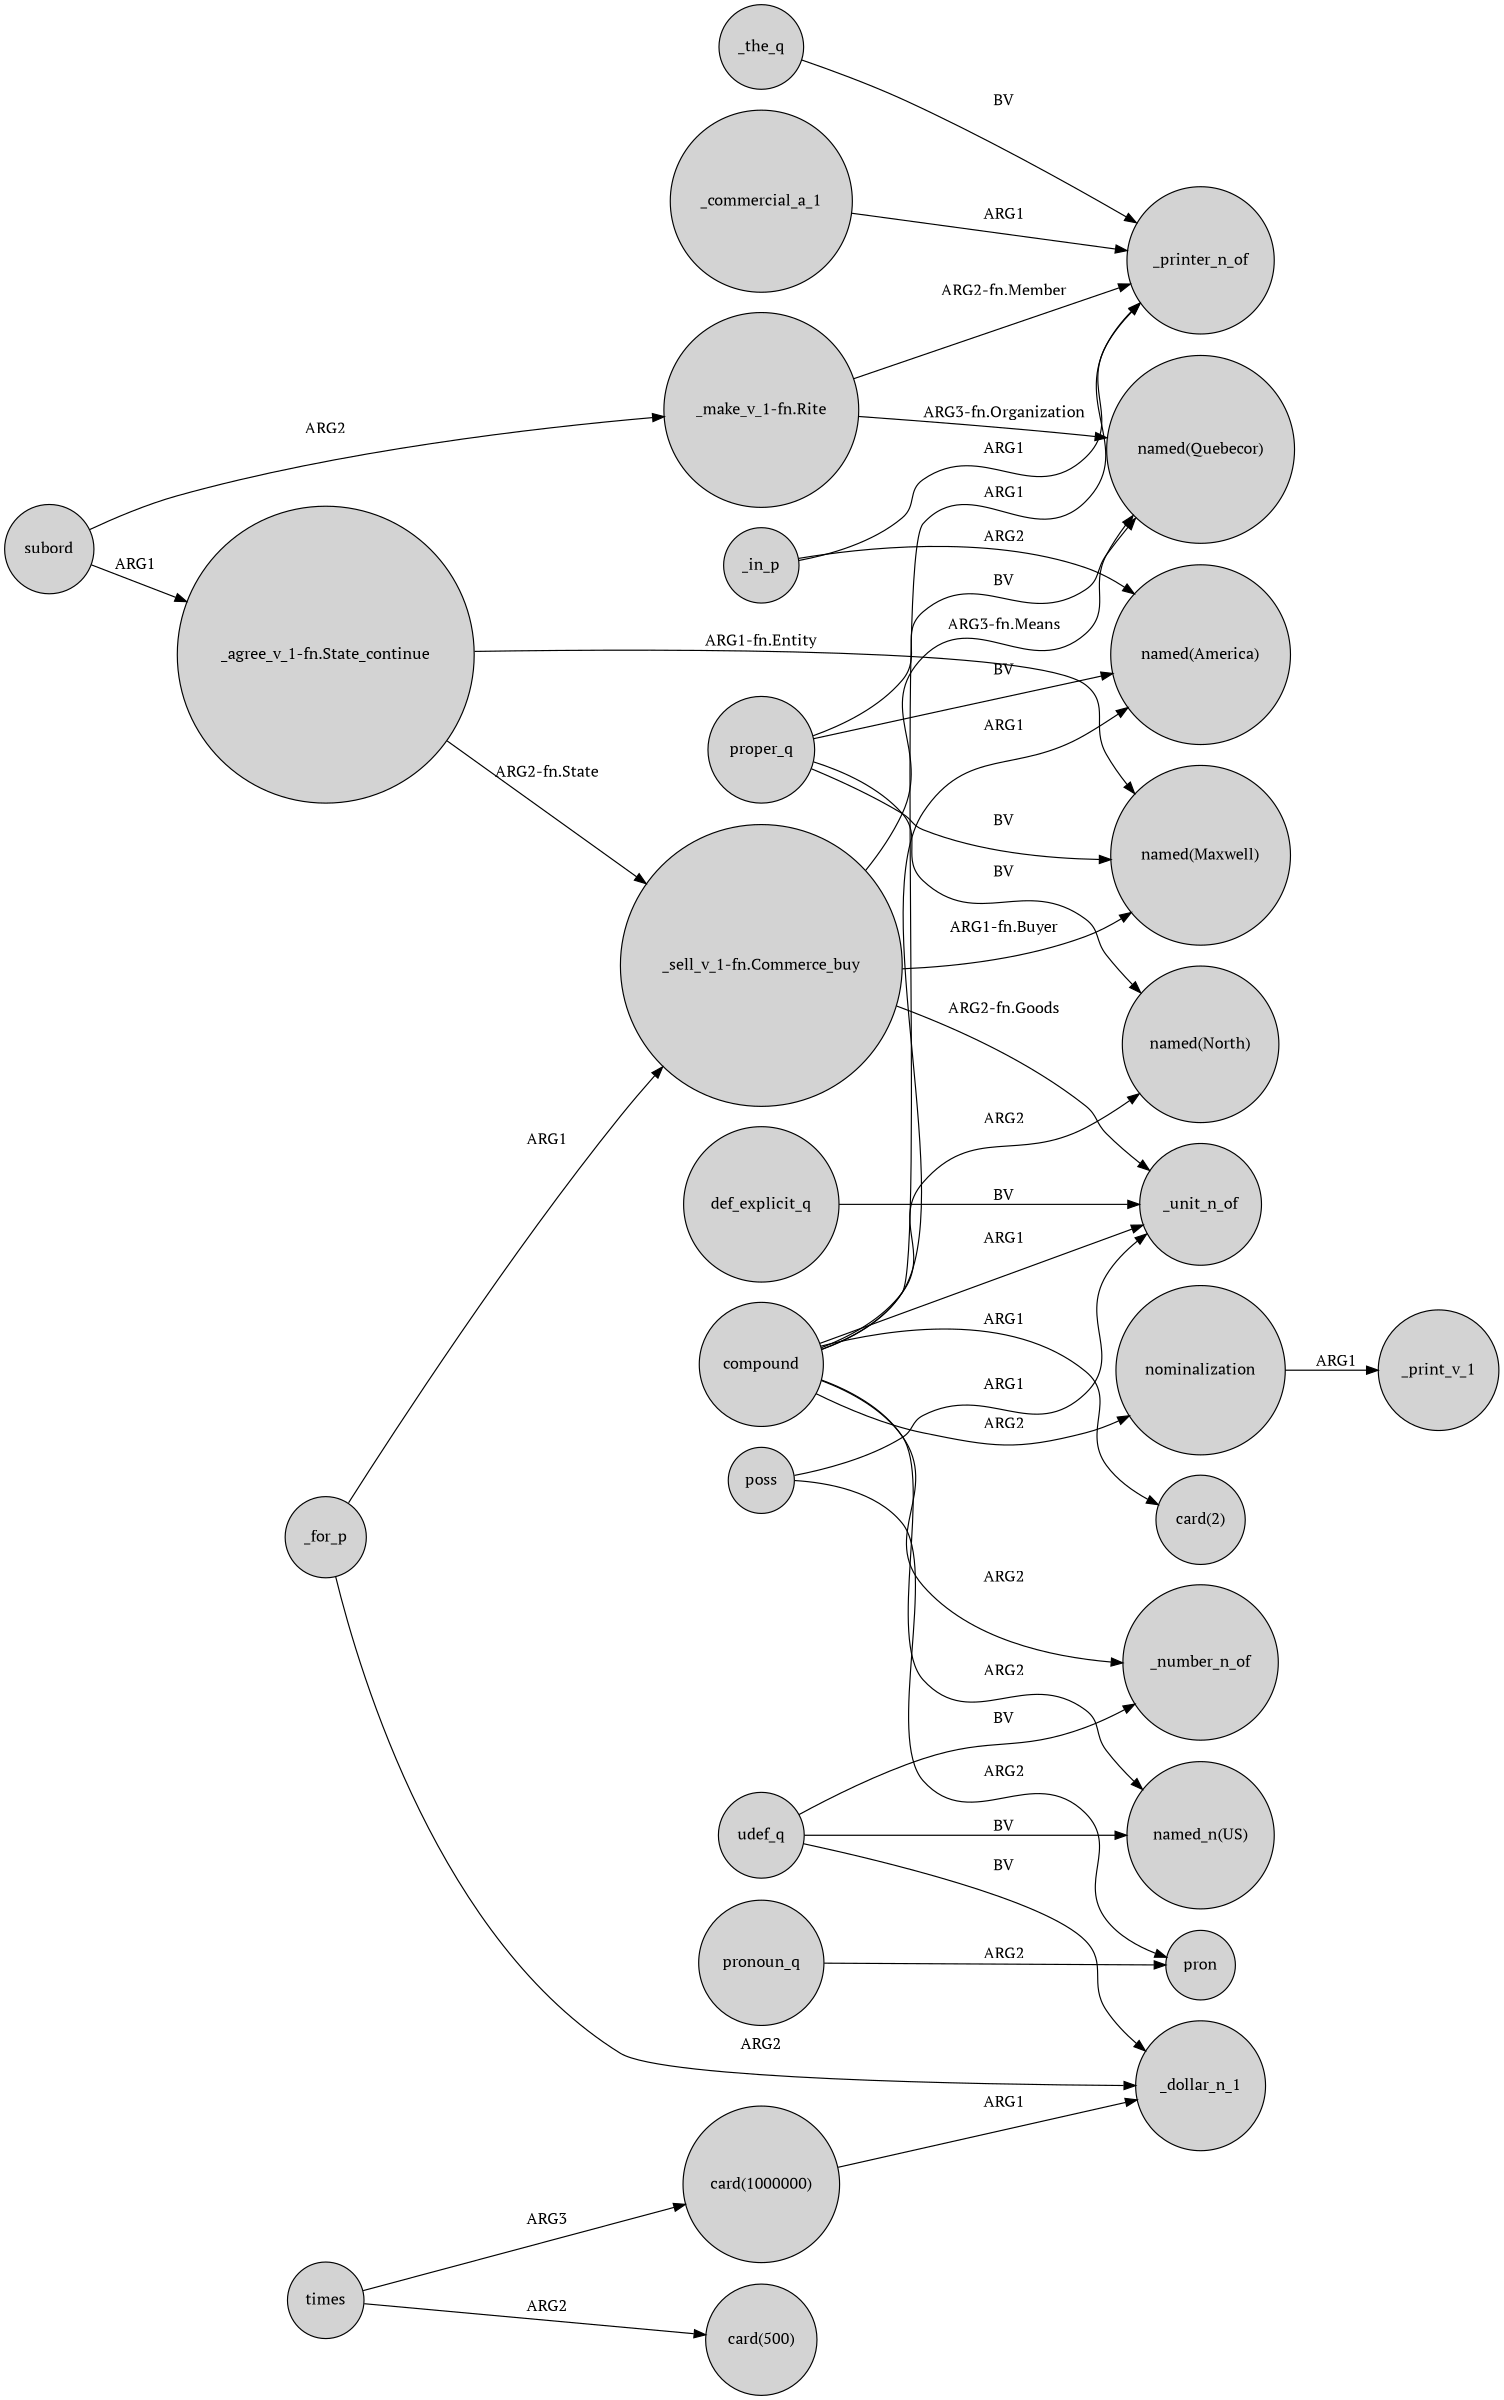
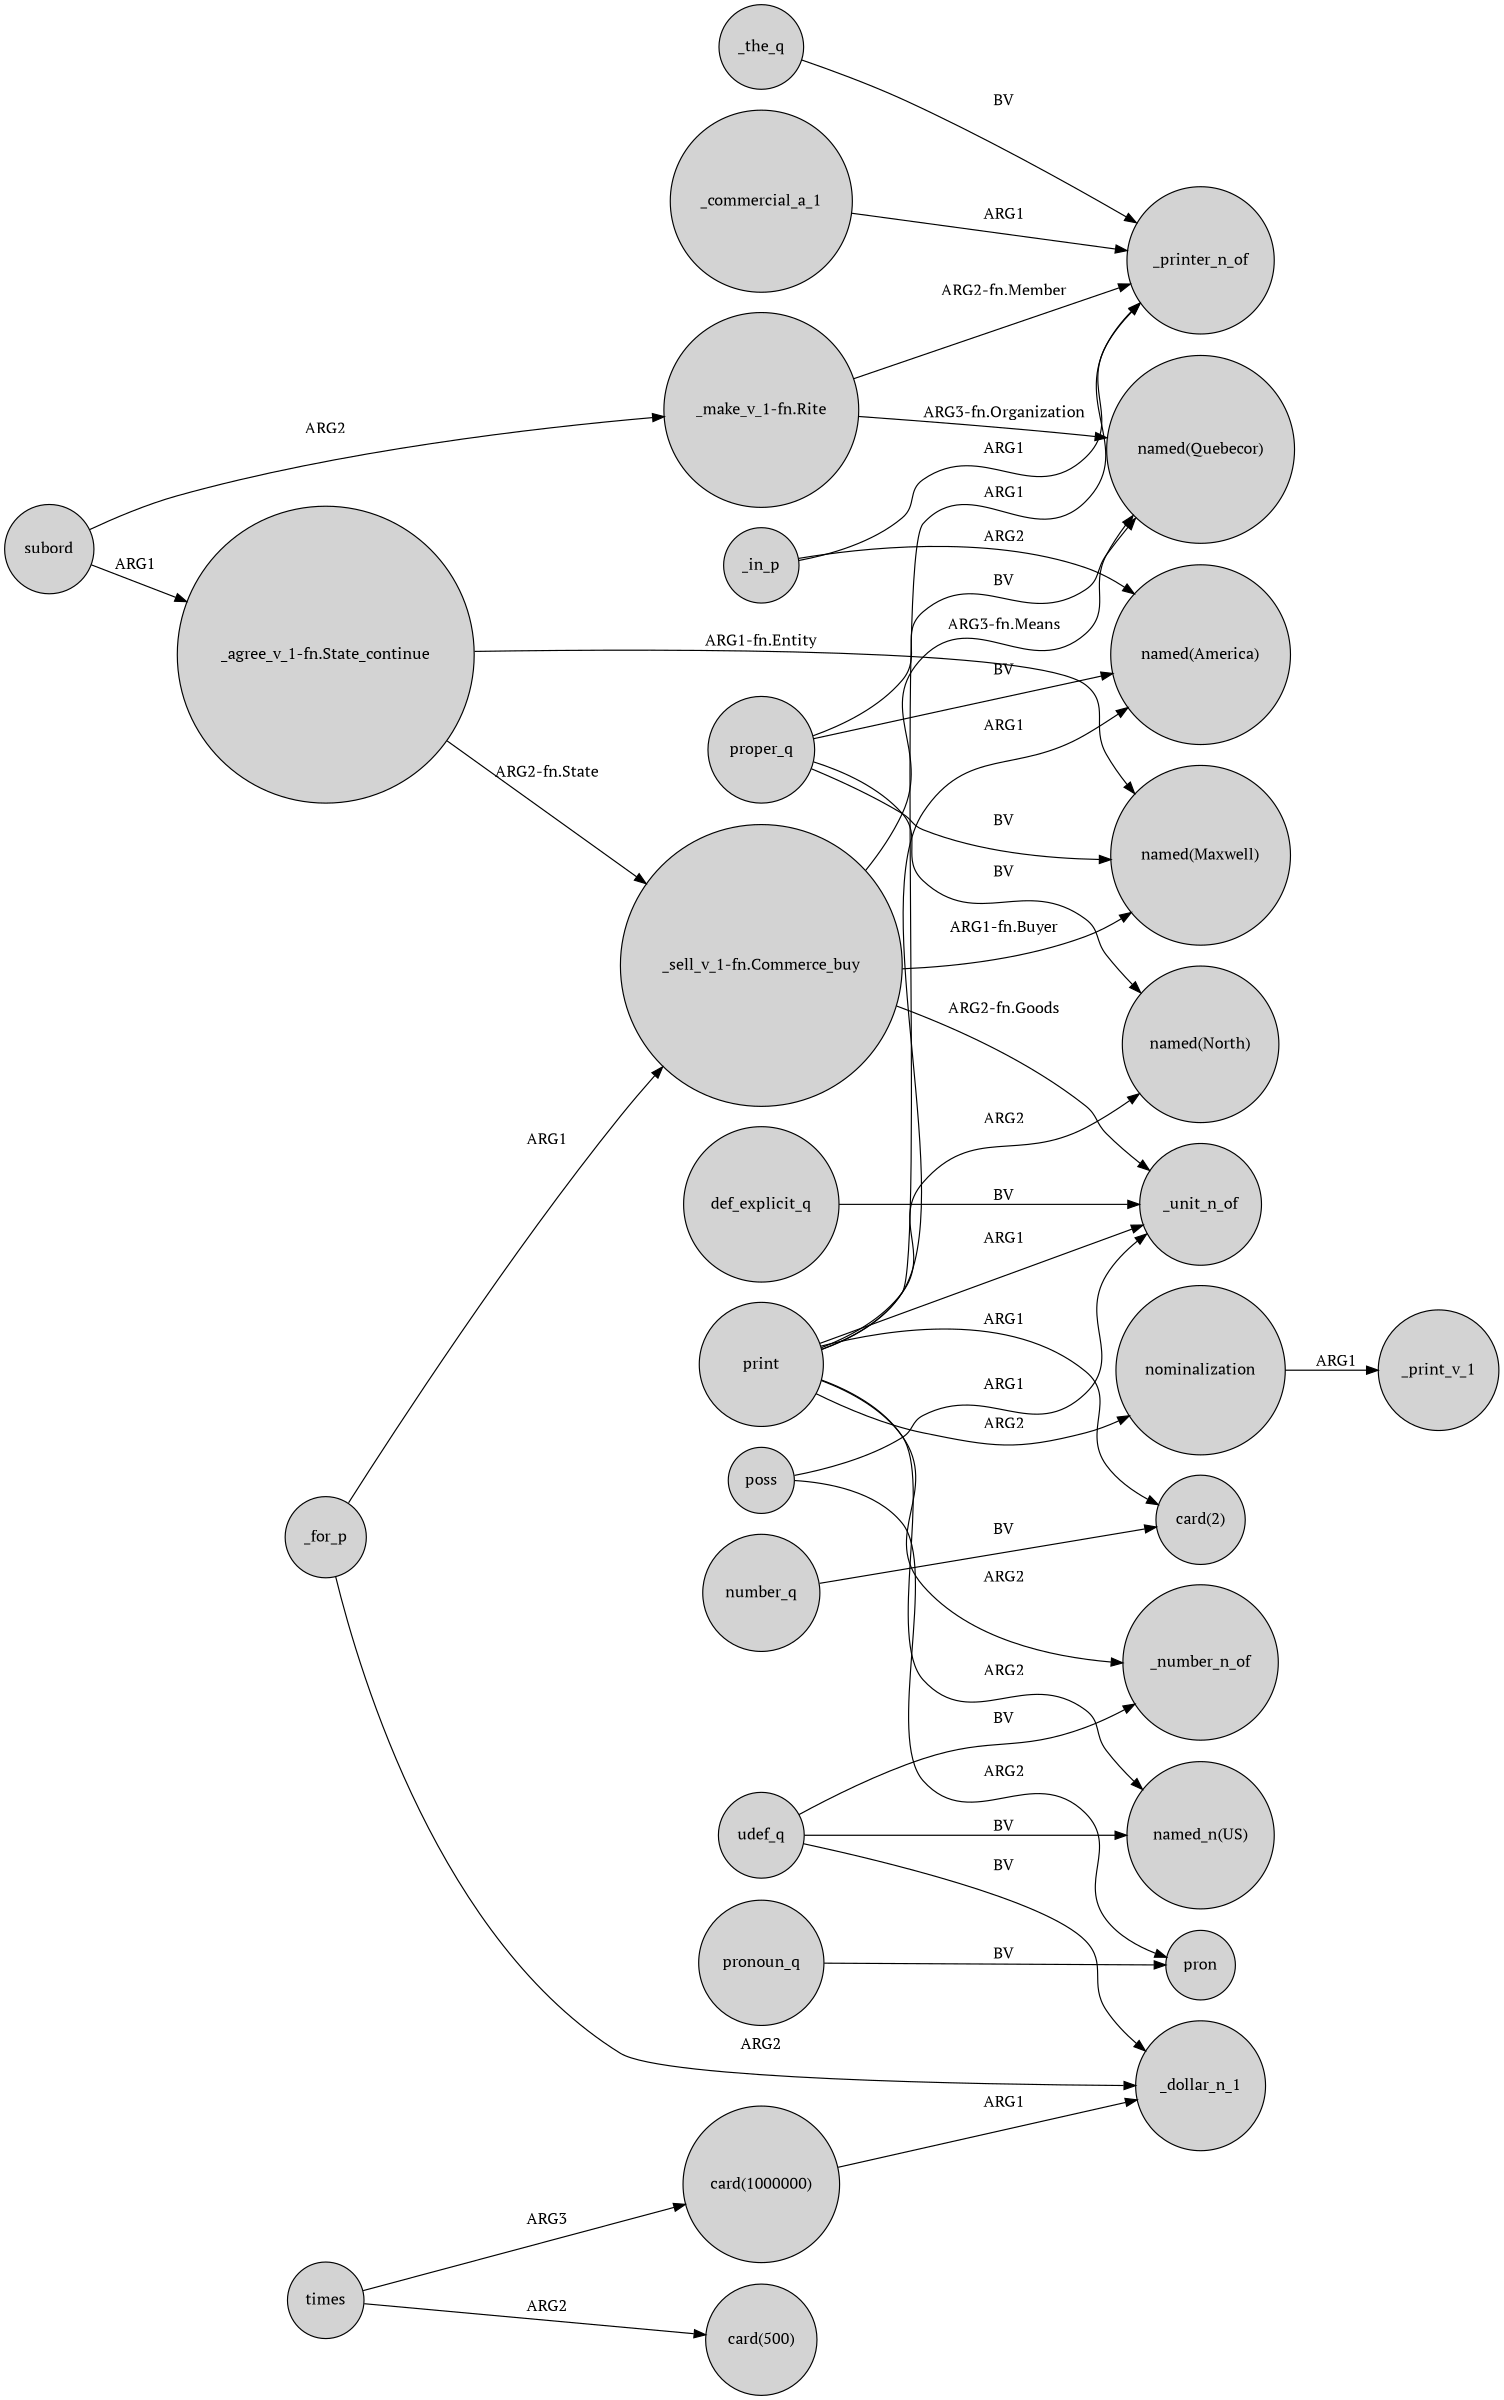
(761, 1364) -> (761, 1364)
none -> (761, 1593)
(1004, 1954) -> (1004, 1954)
